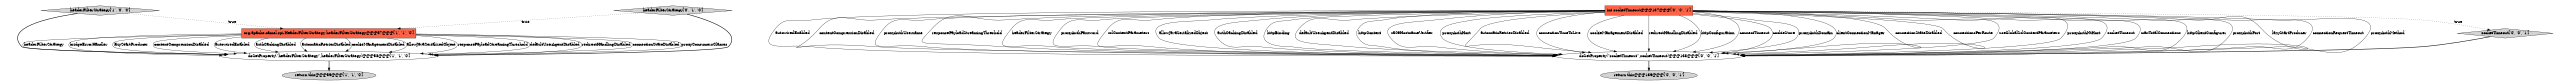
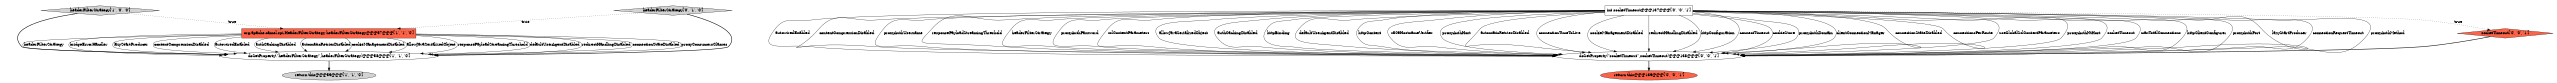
(1649, 11) -> (1649, 11)
(2505, 33) -> (2505, 33)
(1649, 75) -> (1649, 75)
